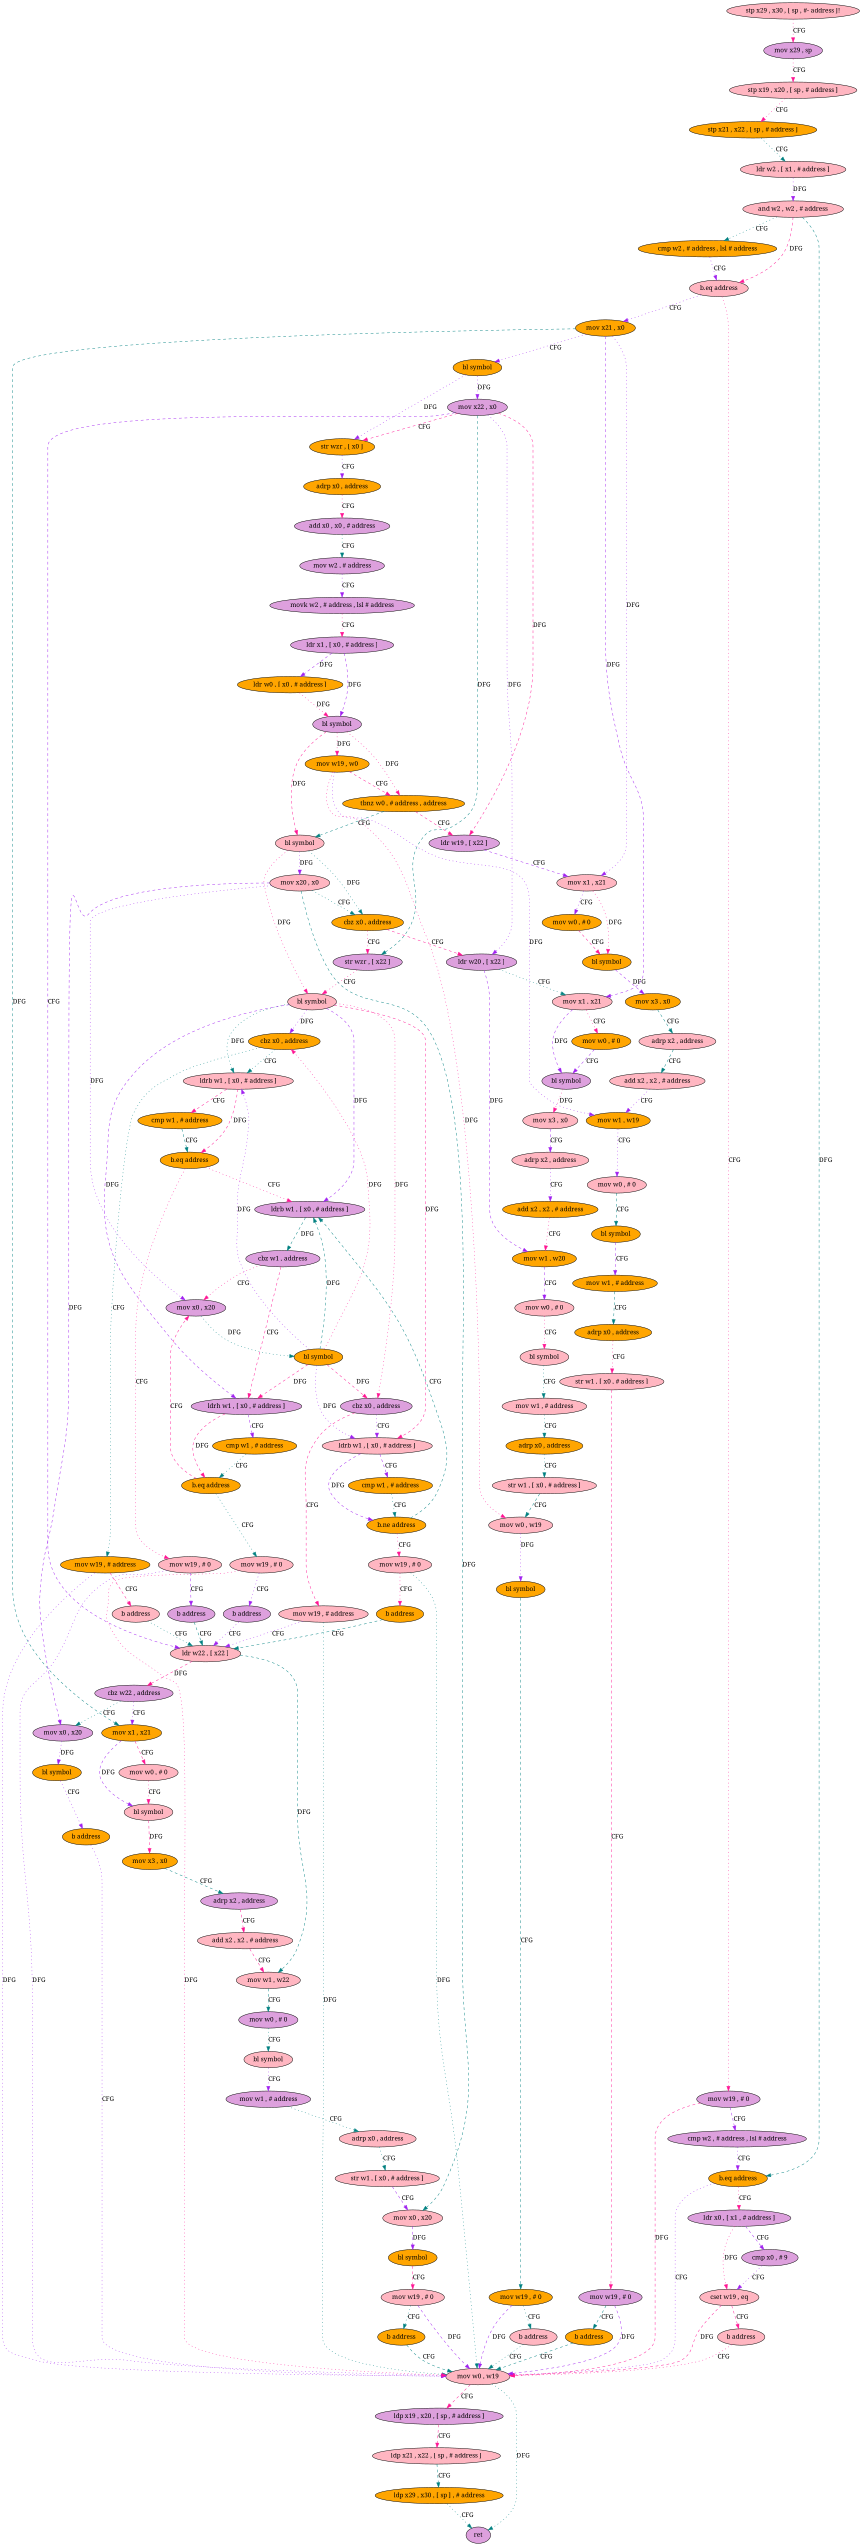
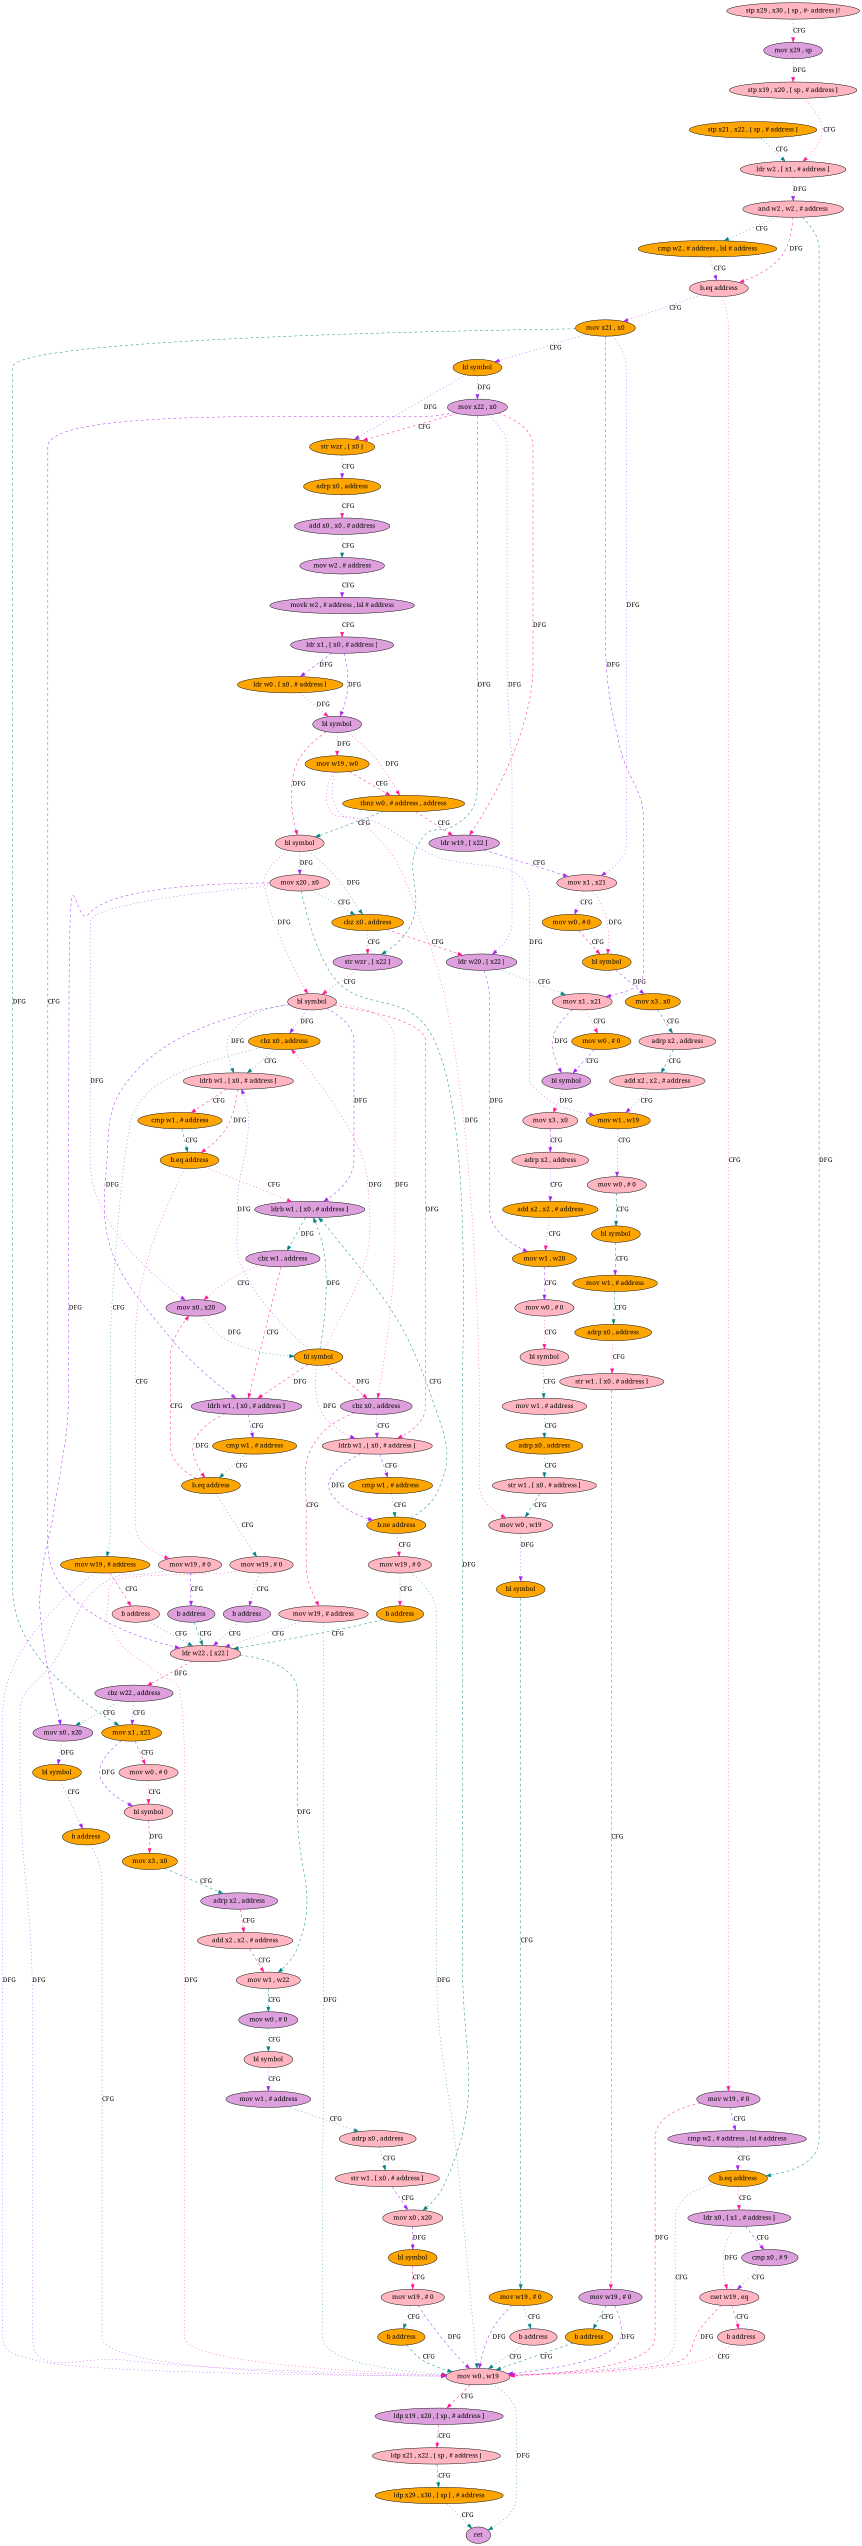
(799, 70) -> (799, 70)
(775, 109) -> (823, 128)
